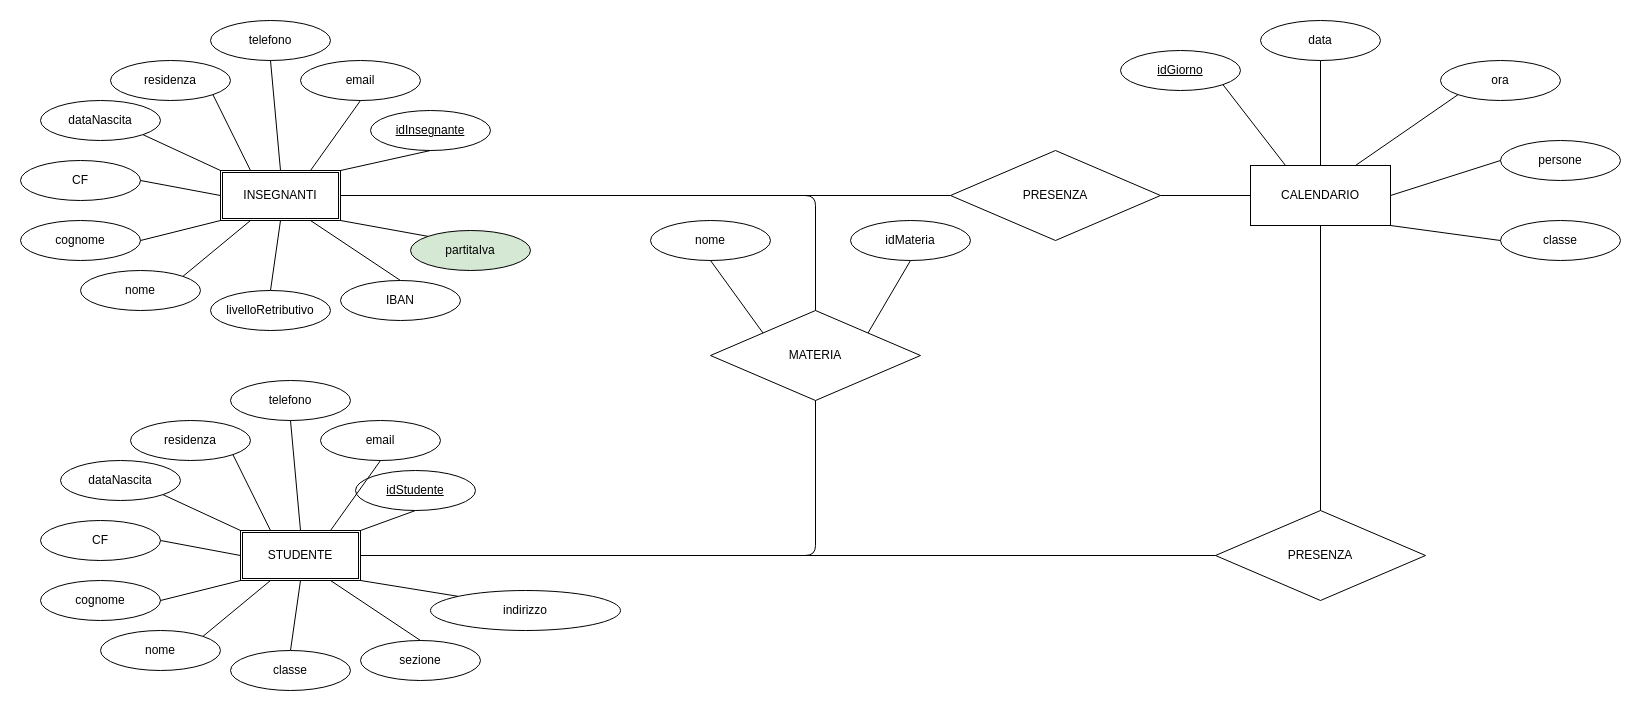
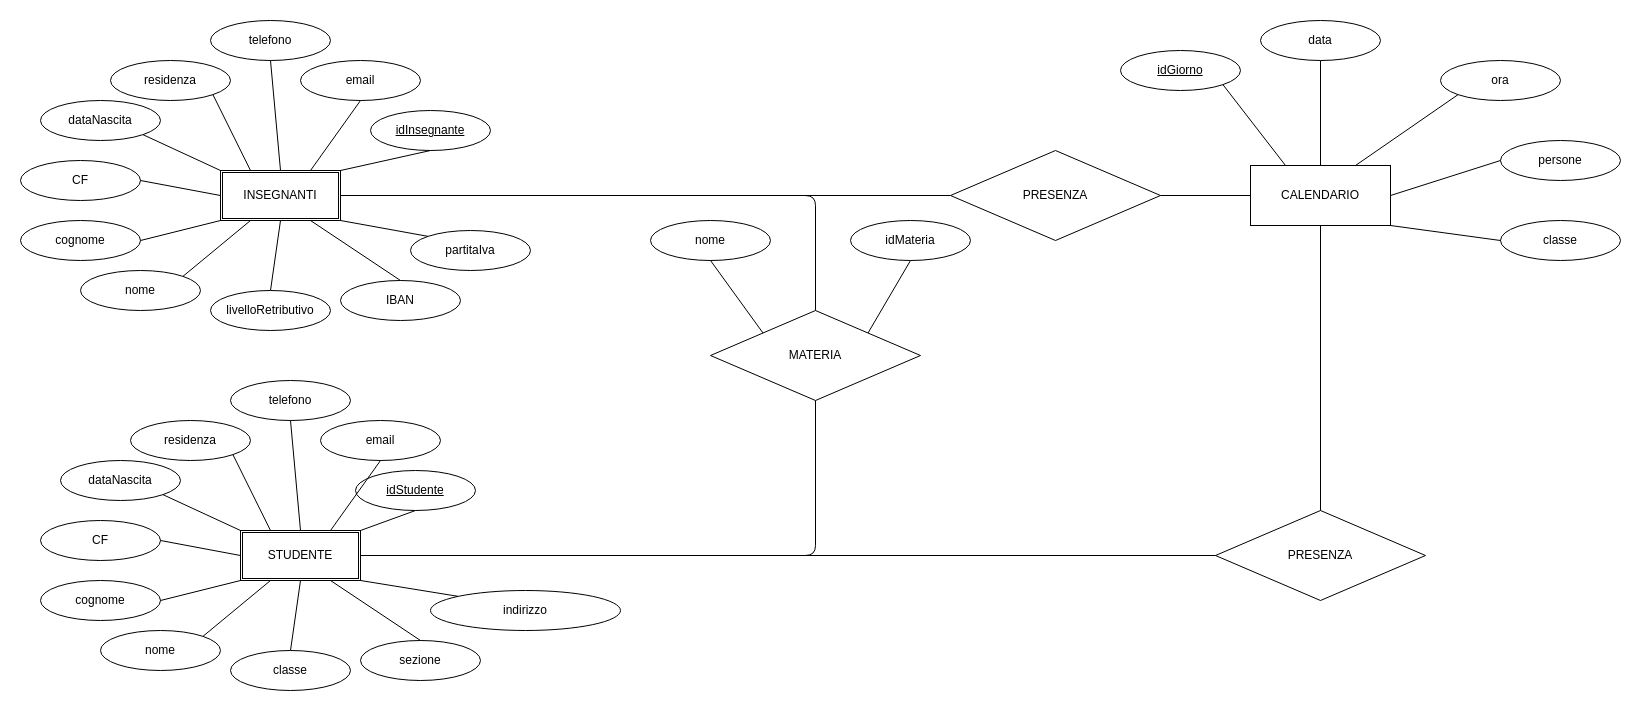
(471, 251) -> (471, 251)
